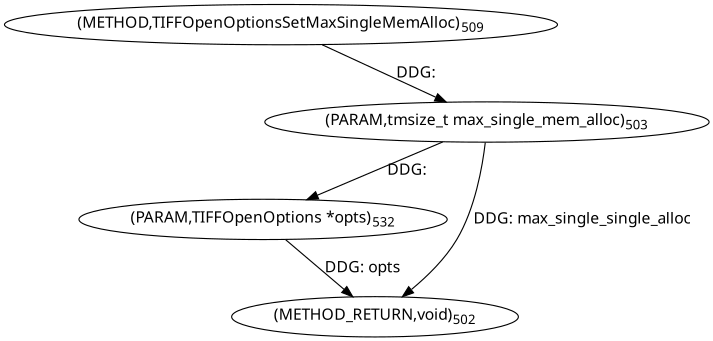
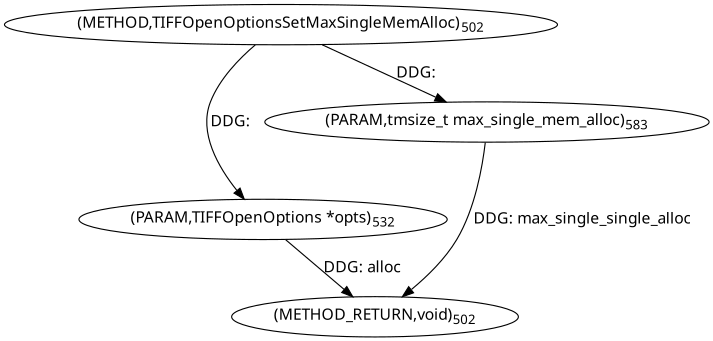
(473, 23) -> (473, 23)
(637, 120) -> (637, 120)
(380, 169) -> (207, 113)
(363, 268) -> (363, 268)
